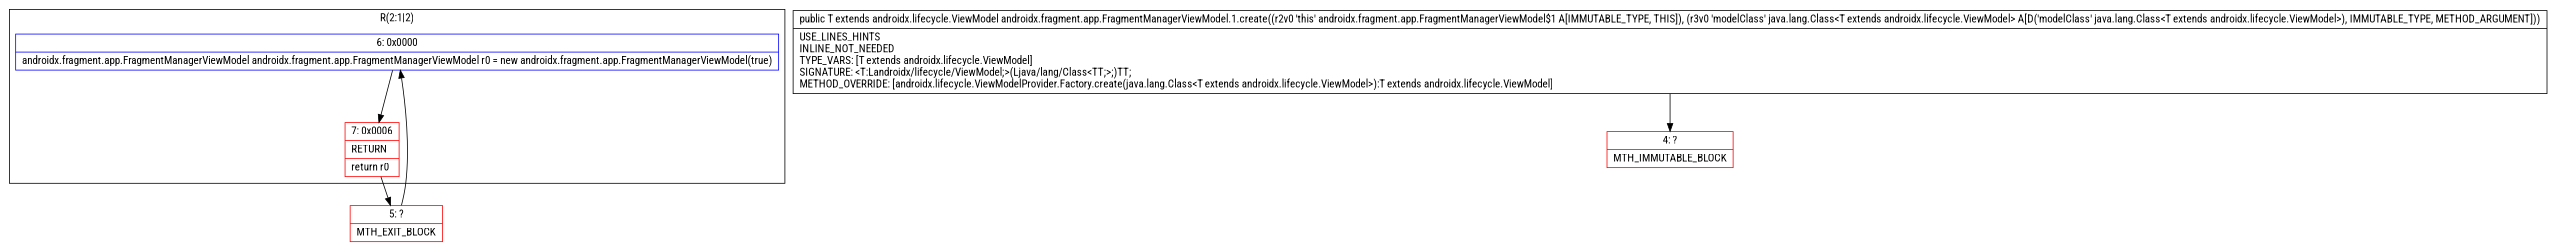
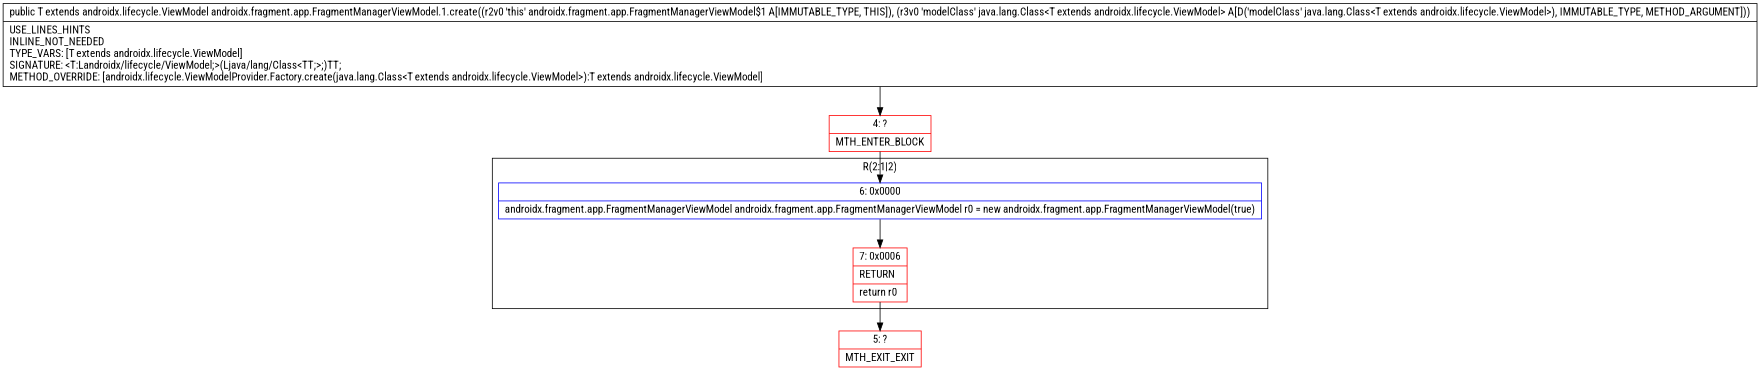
(407, 142) -> (880, 163)
(1670, 158) -> (880, 142)
(396, 232) -> (880, 358)
